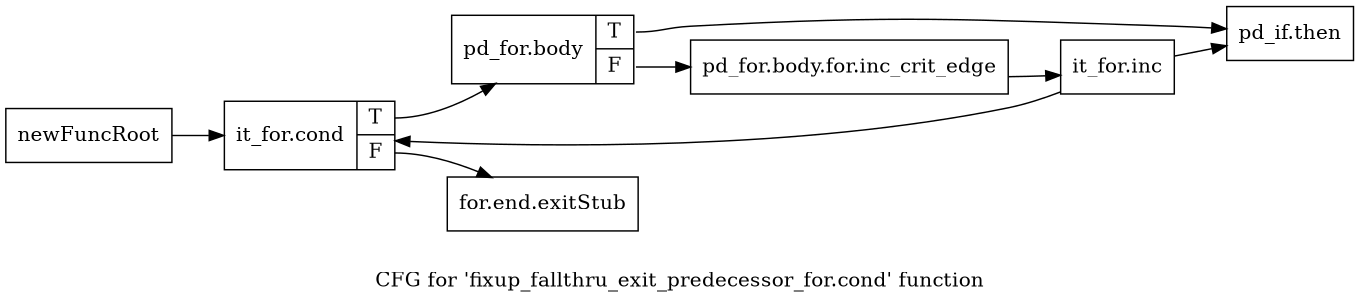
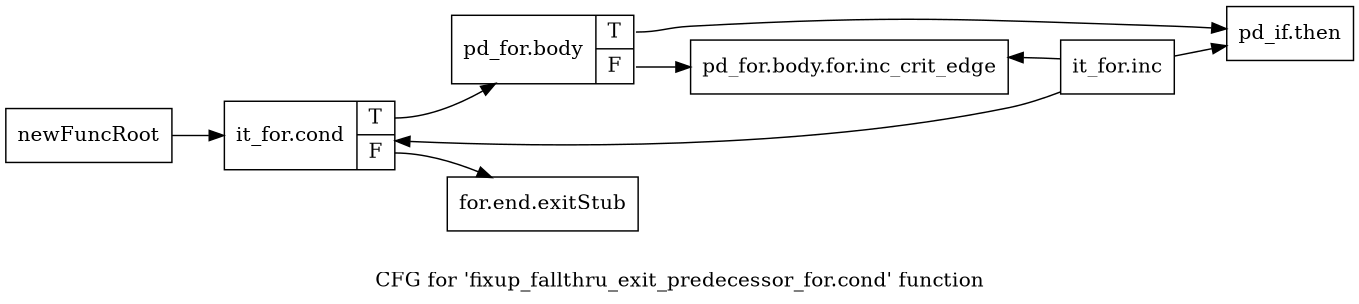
(1027, 76) -> (1042, 58)
